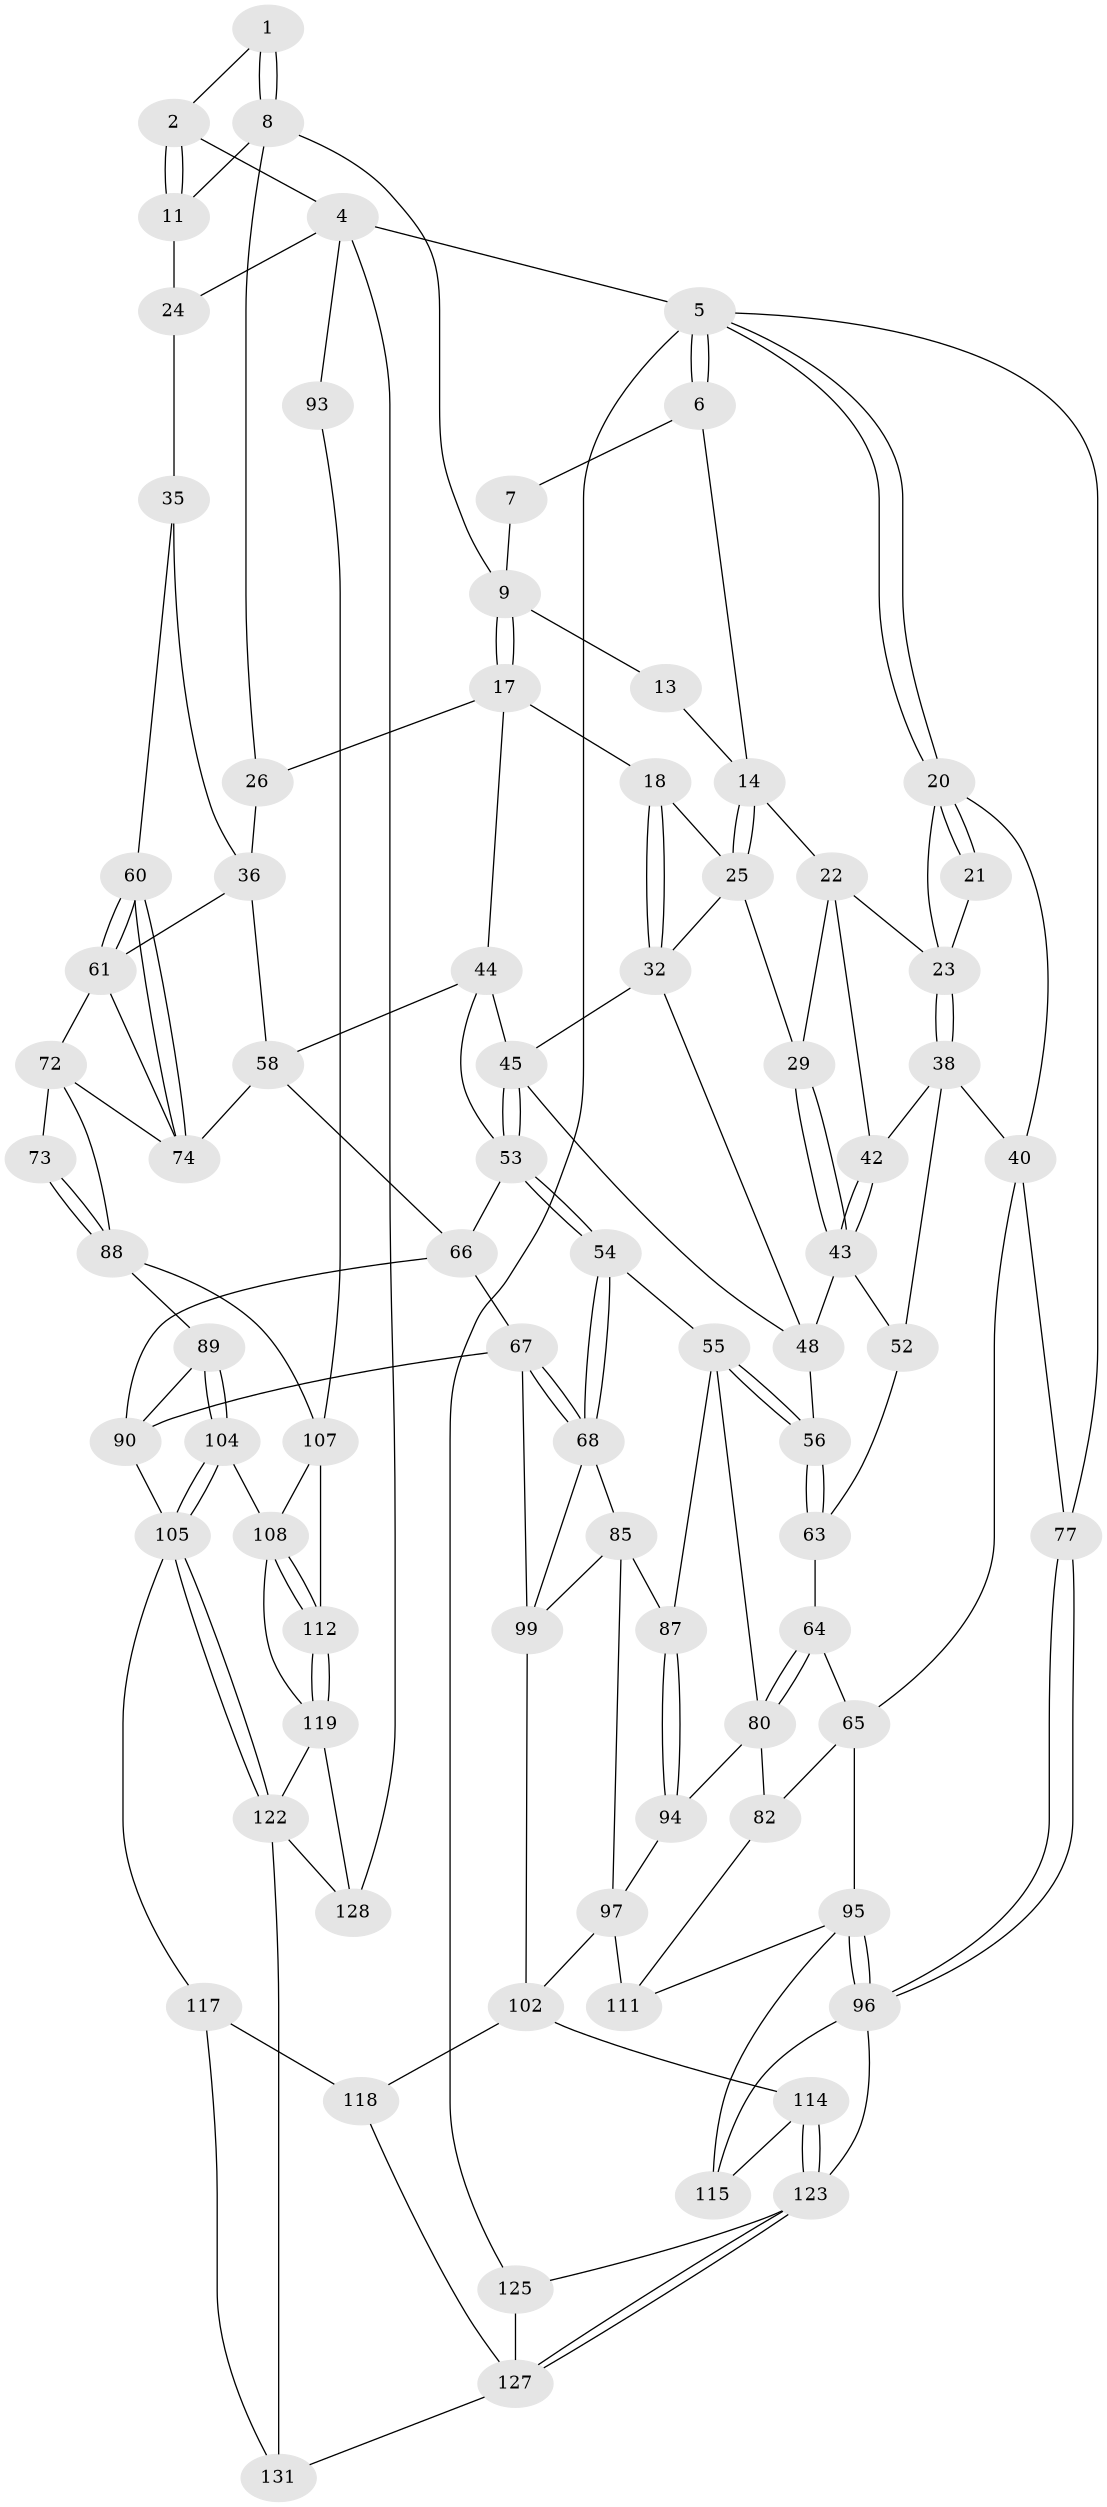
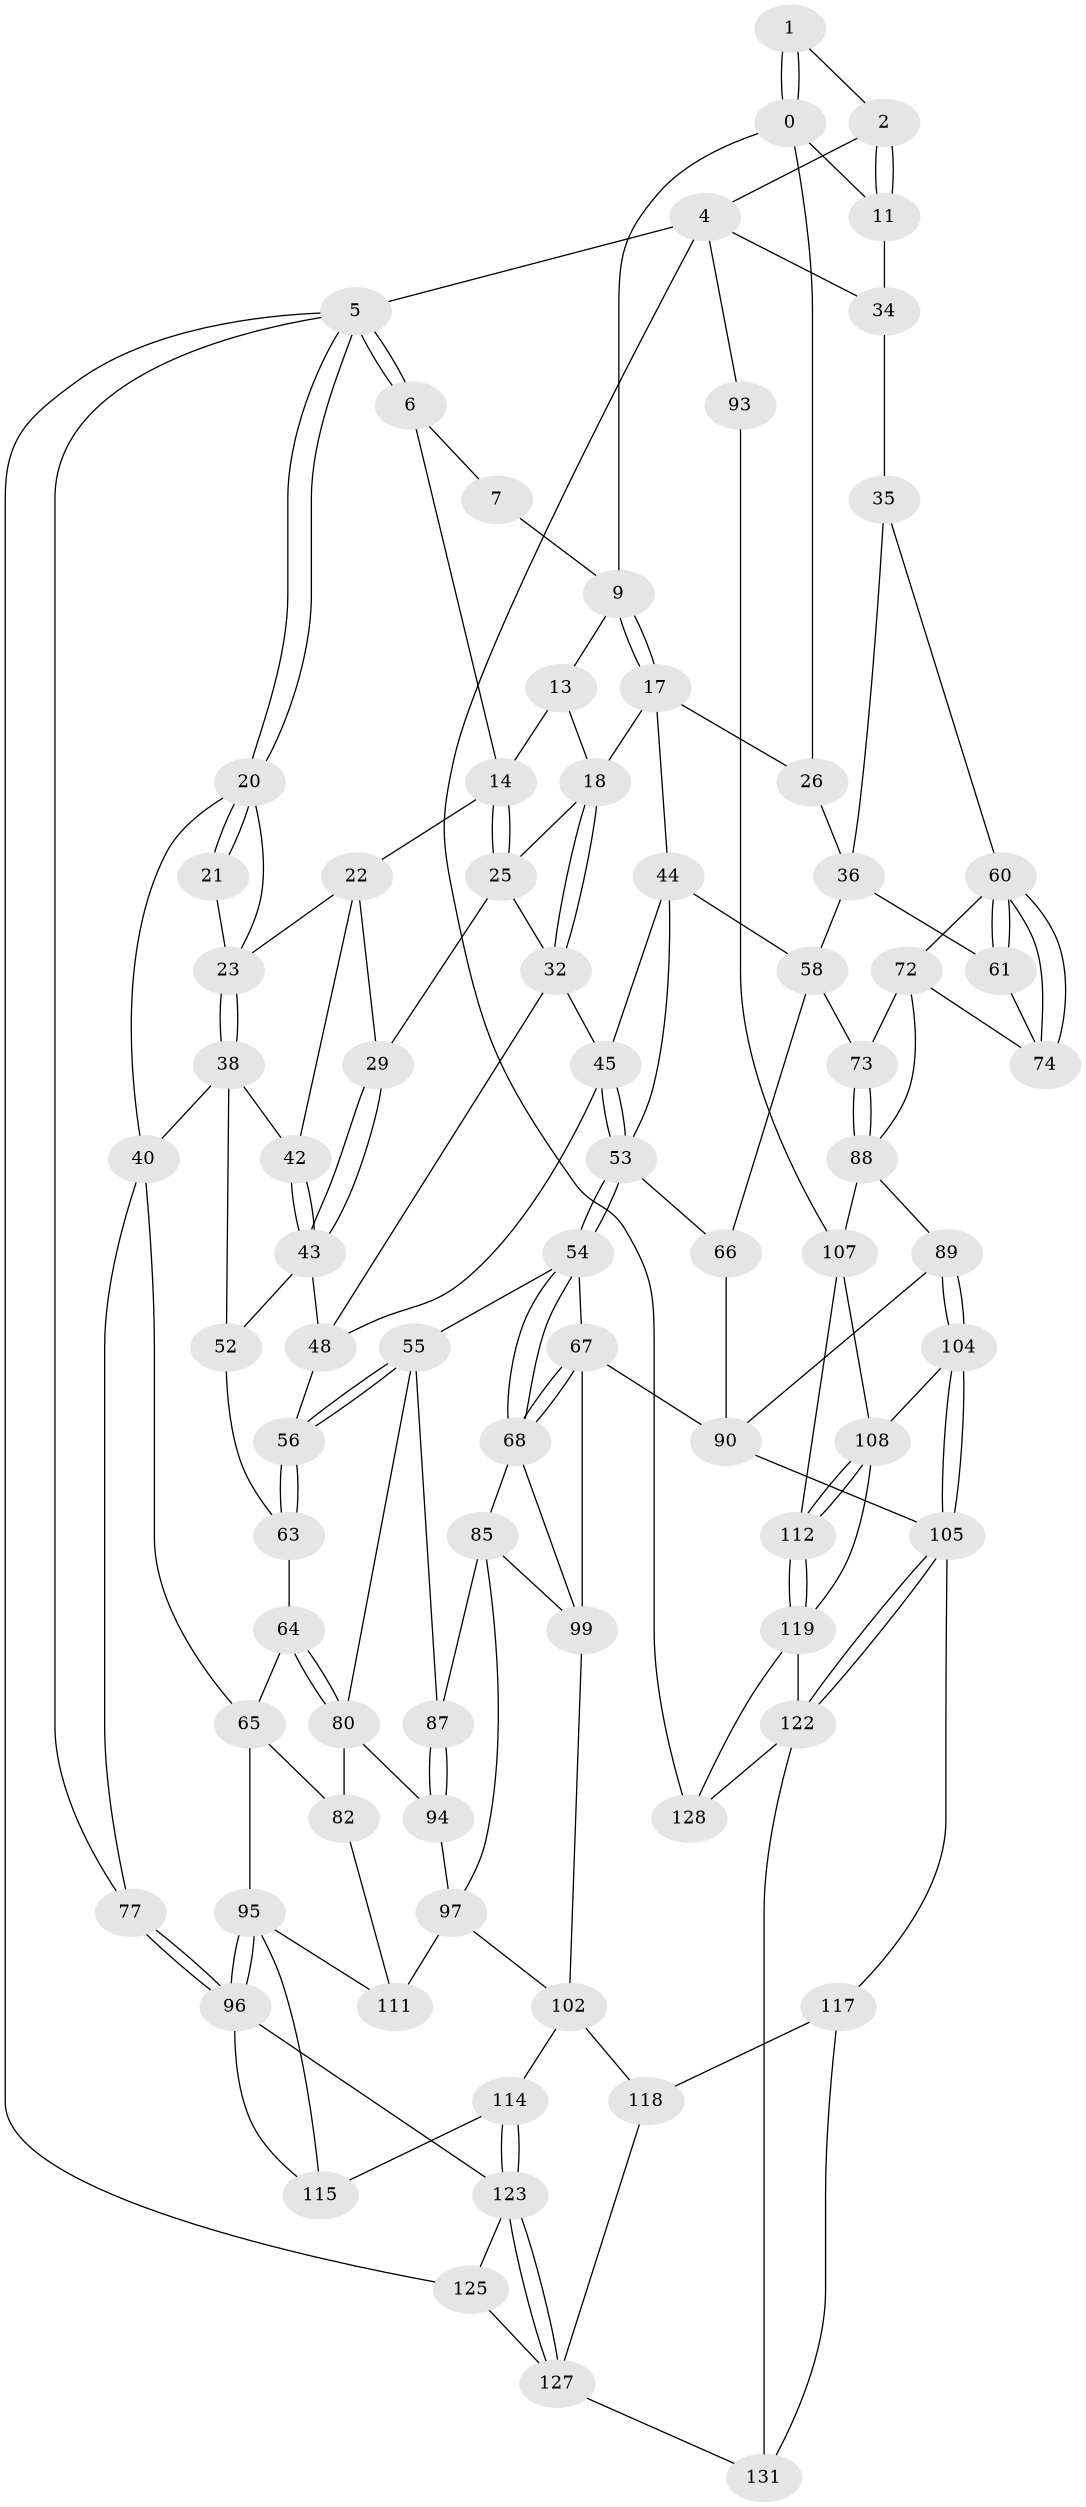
(268, 123) -> (790, 123)
(174, 311) -> (884, 311)
none -> (578, 735)
(76, 1018) -> (954, 924)
(226, 1112) -> (837, 1018)
(496, 1307) -> (580, 1301)
